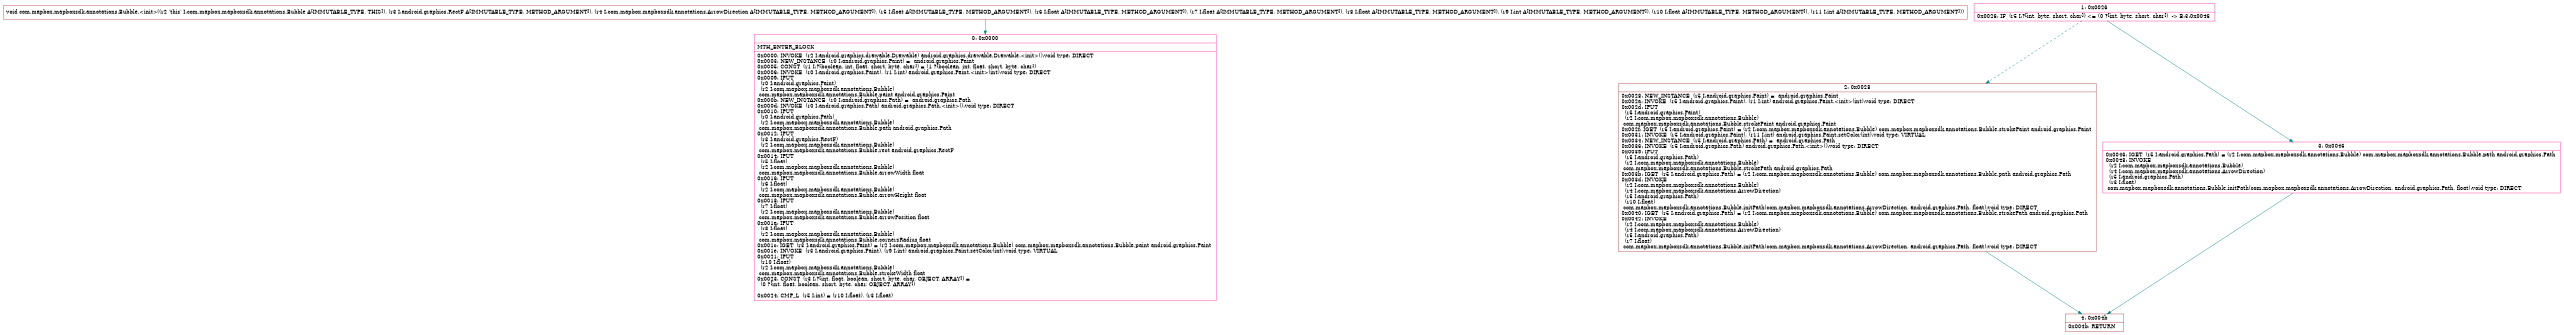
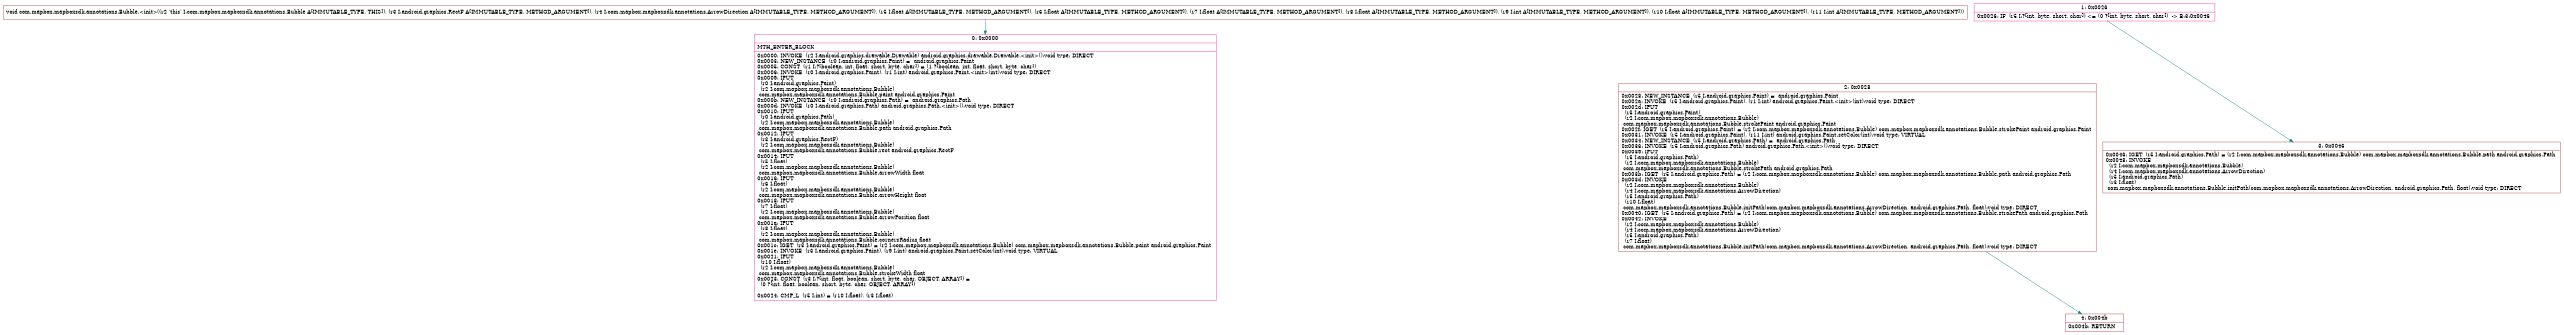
(2035, 51) -> none
(2332, 168) -> (2332, 168)
(2202, 252) -> none
